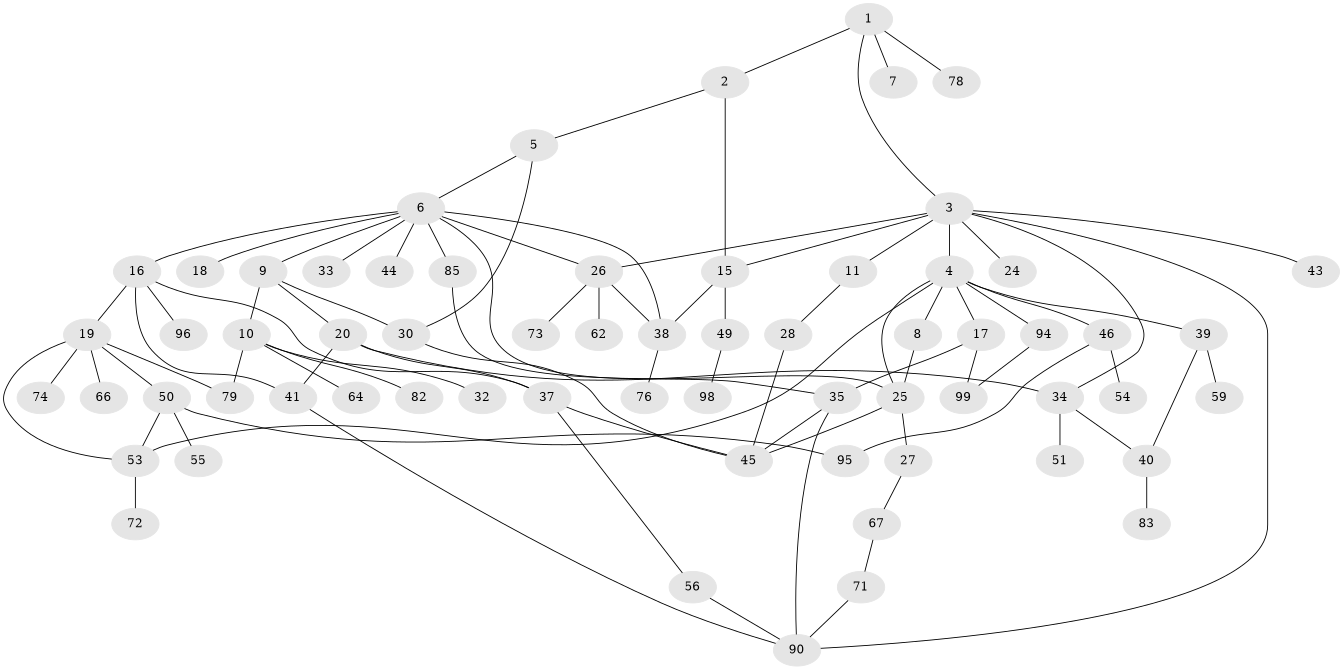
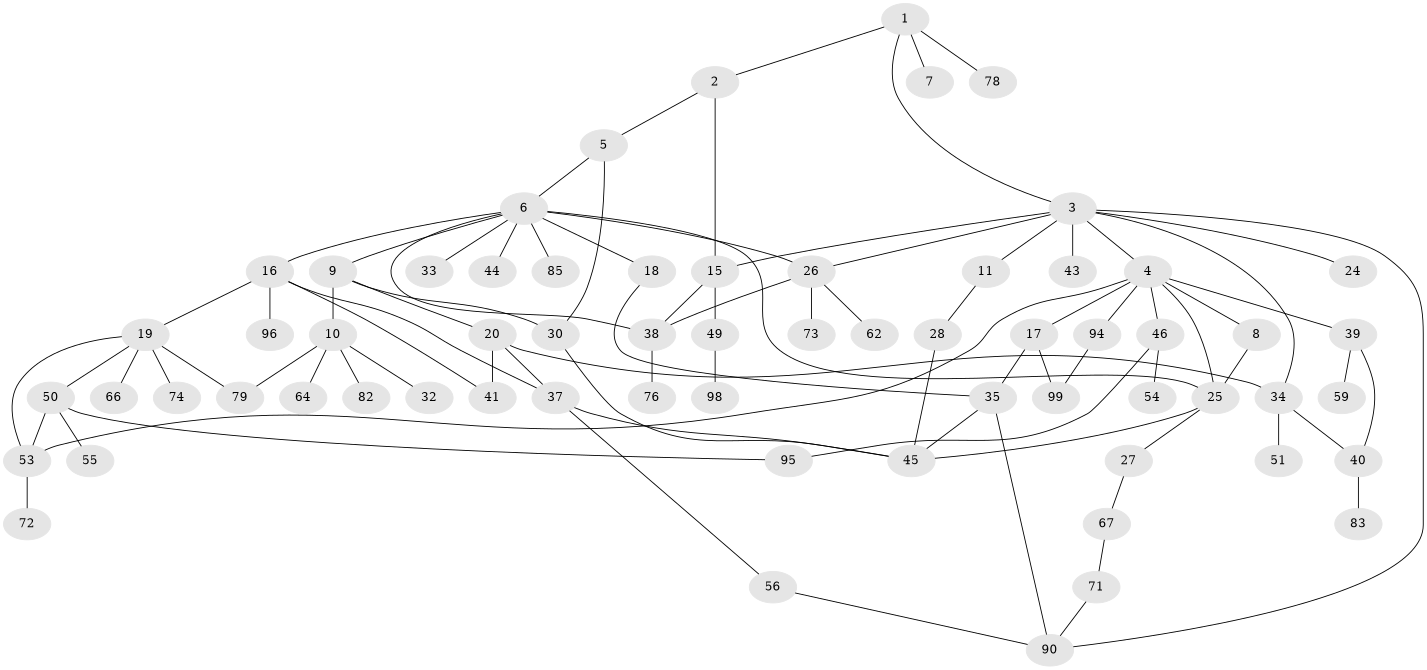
(526, 370) -> (778, 382)
(536, 541) -> none
